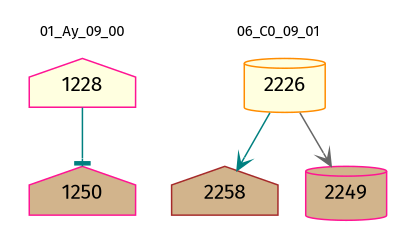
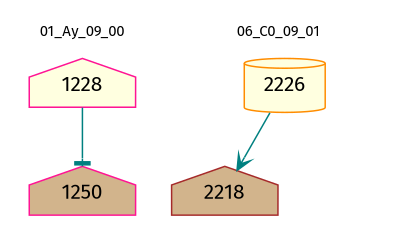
(225, 193) -> (225, 193)
(346, 193) -> none
